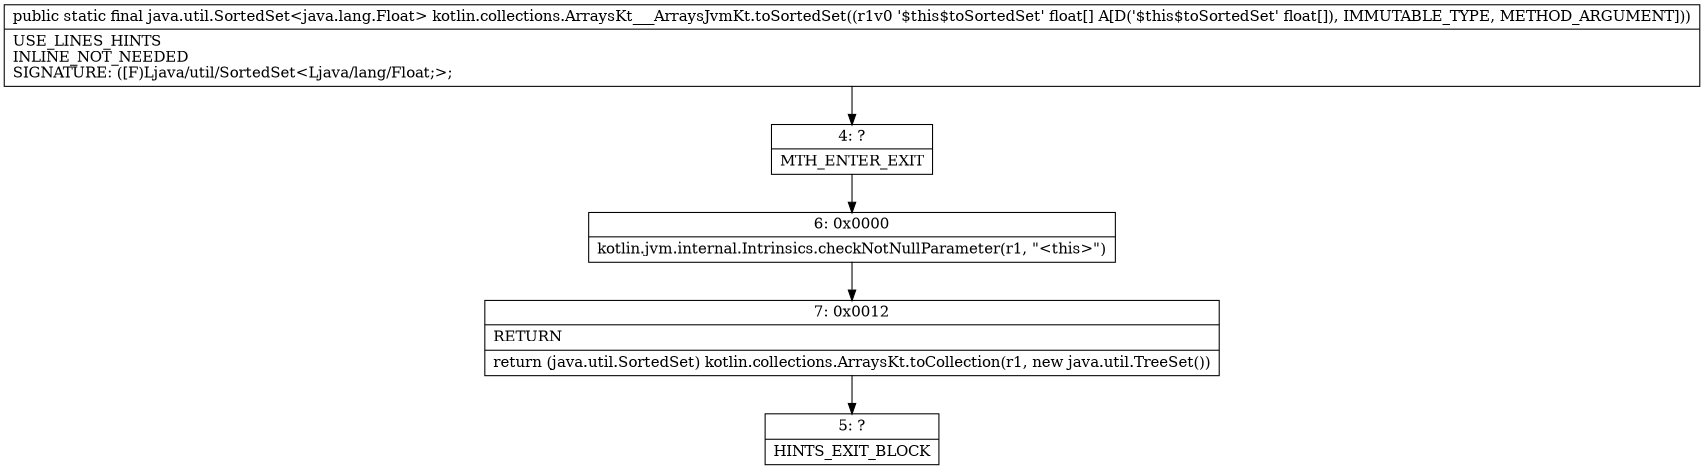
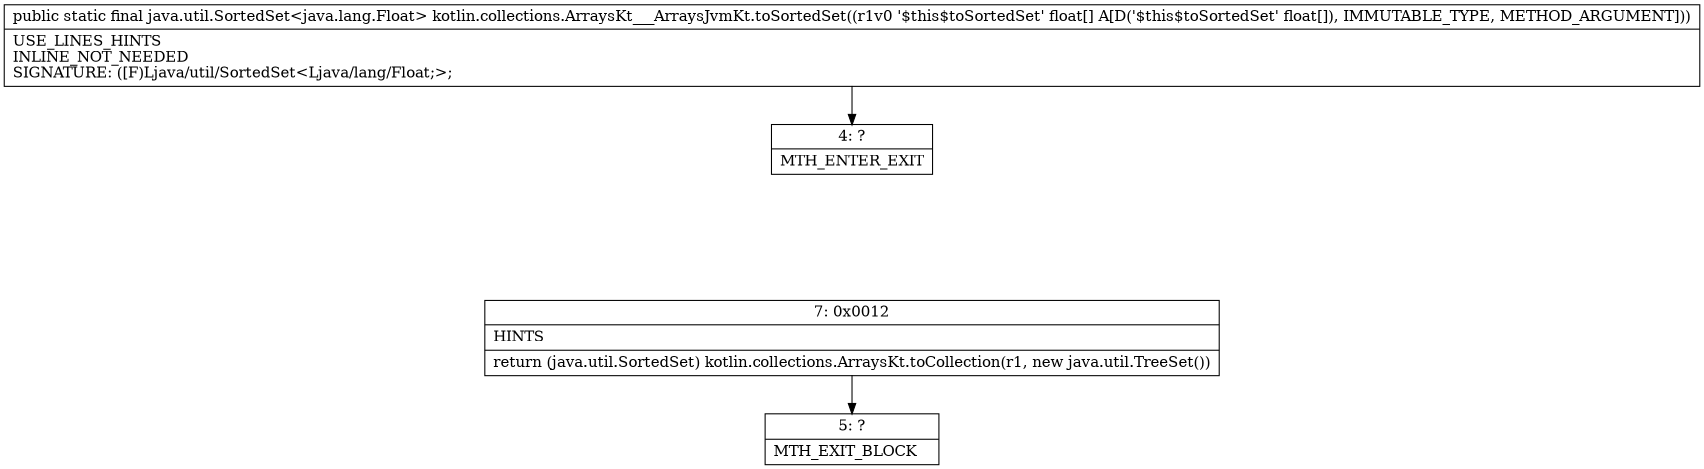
(852, 237) -> none
(528, 337) -> (519, 337)
(852, 451) -> (846, 451)
